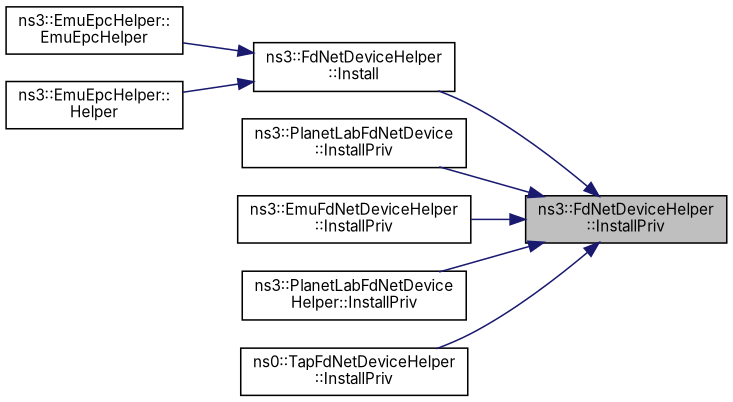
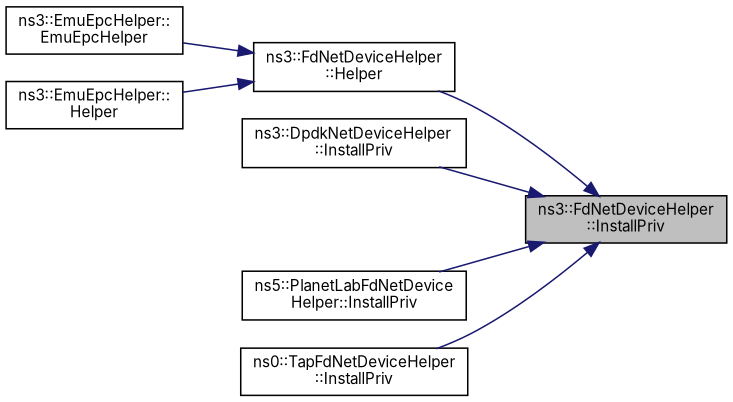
(354, 67) -> (354, 67)
(354, 143) -> (354, 143)
(354, 219) -> none
(354, 296) -> (354, 296)
